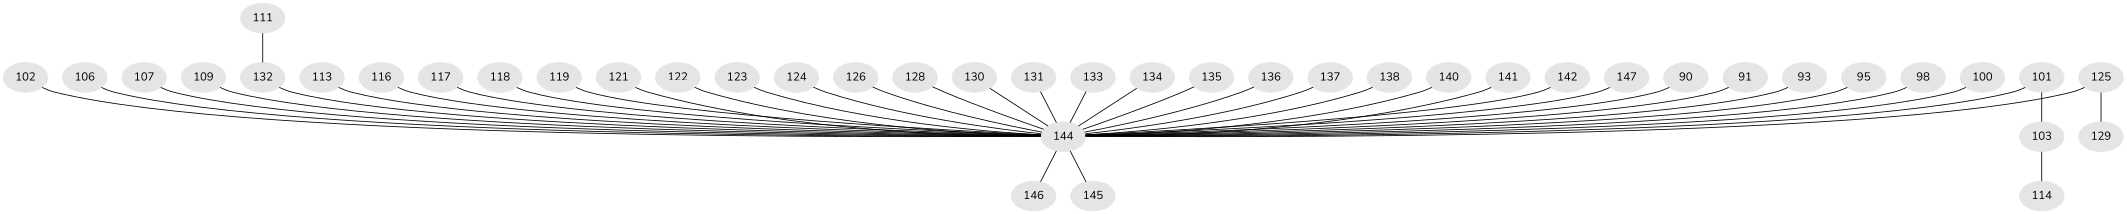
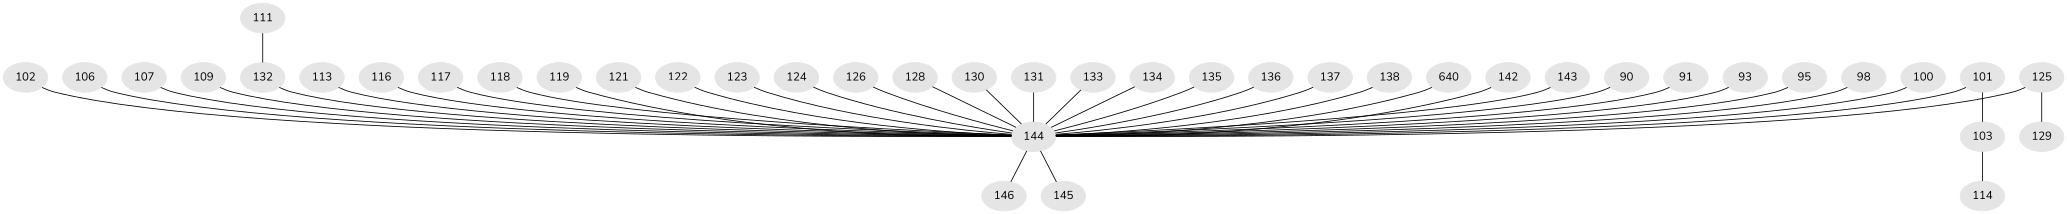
(1449, 77) -> (1449, 77)
(1508, 77) -> none
(1627, 77) -> (1567, 77)
